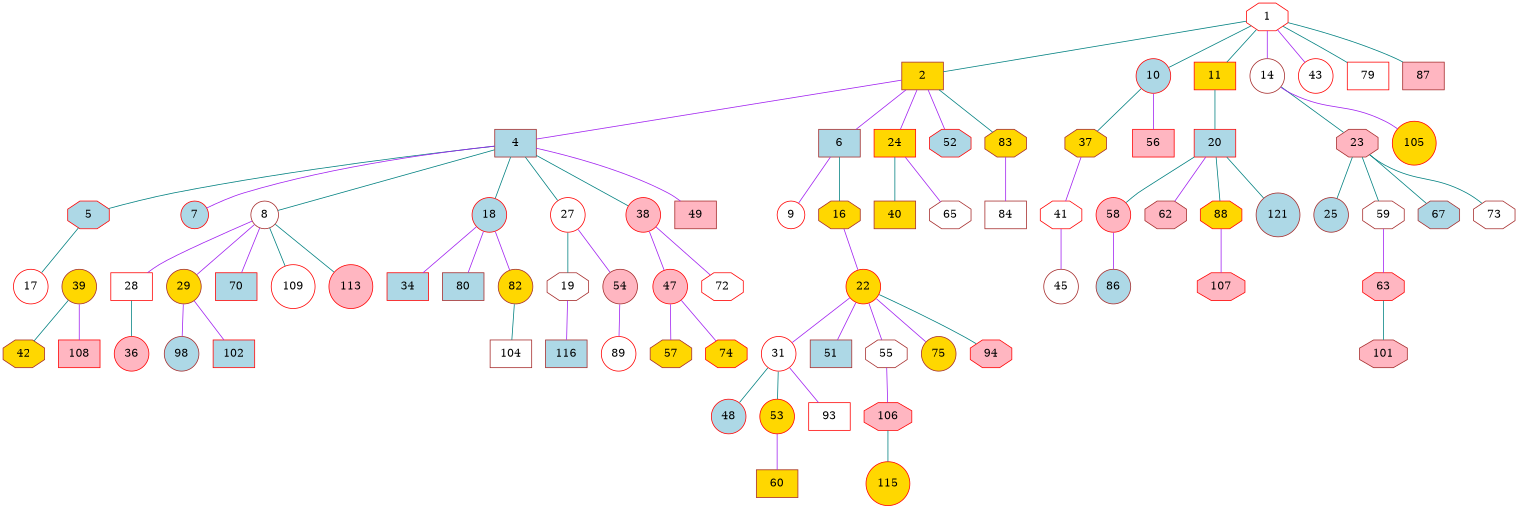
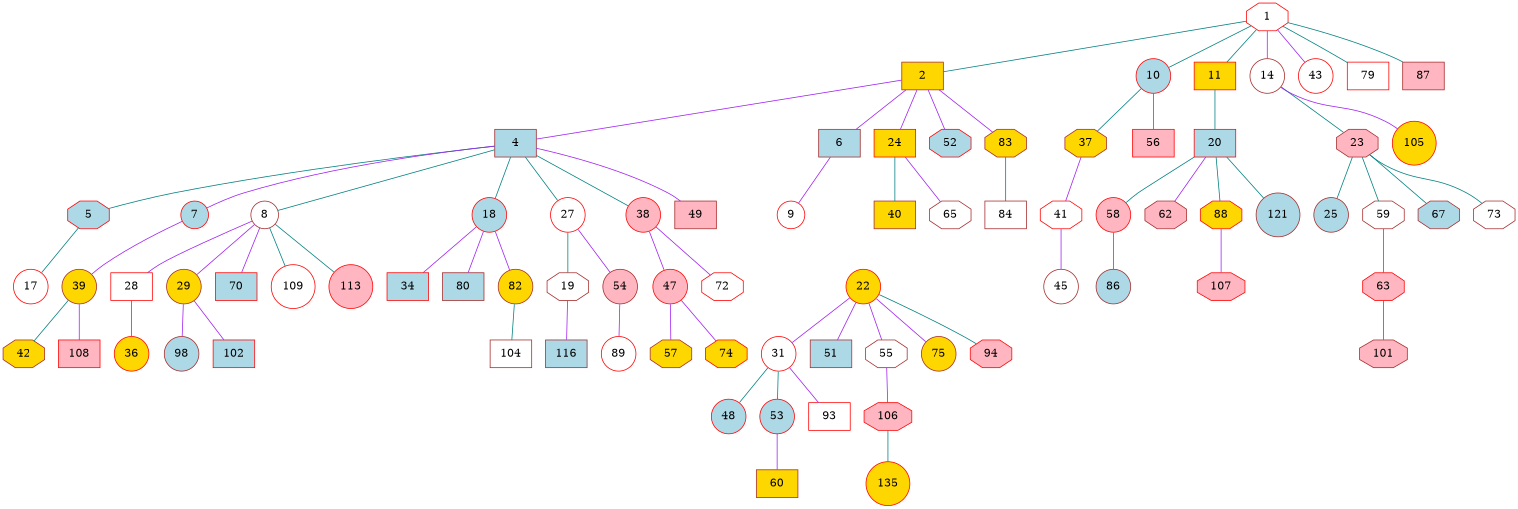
(966, 111) -> (966, 111)
(1006, 179) -> (1006, 179)
(839, 215) -> none
none -> (135, 245)
(132, 354) -> (132, 354)
(777, 417) -> (777, 417)
(888, 484) -> (888, 484)
